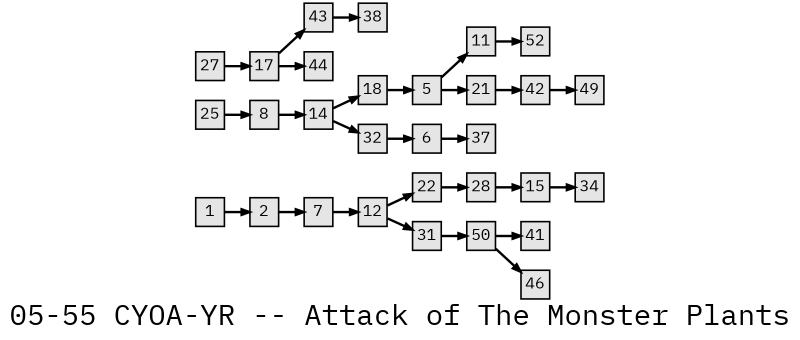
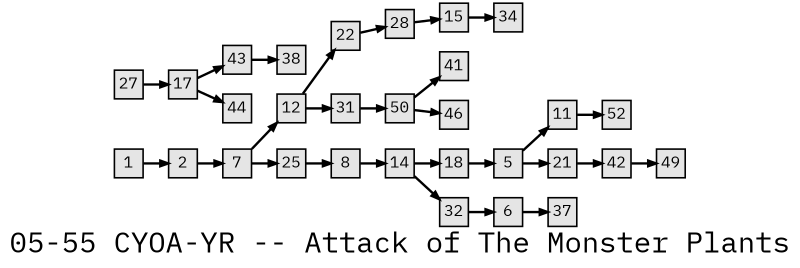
none -> (260, 163)
